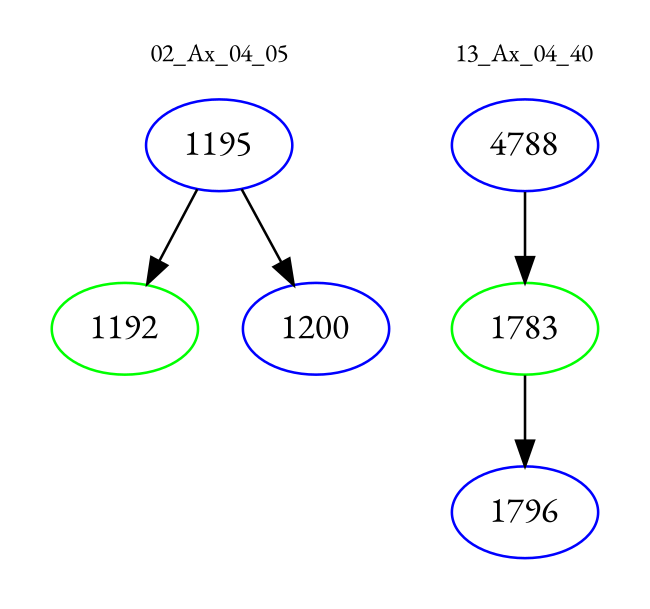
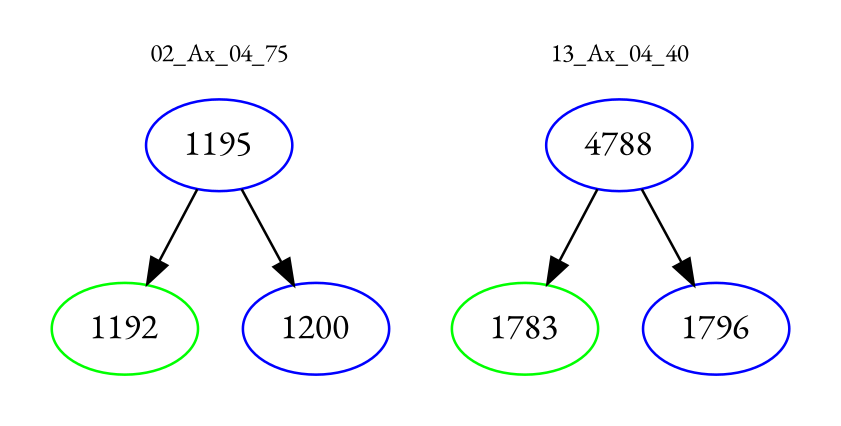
(220, 55) -> (220, 55)
(525, 408) -> (662, 226)
